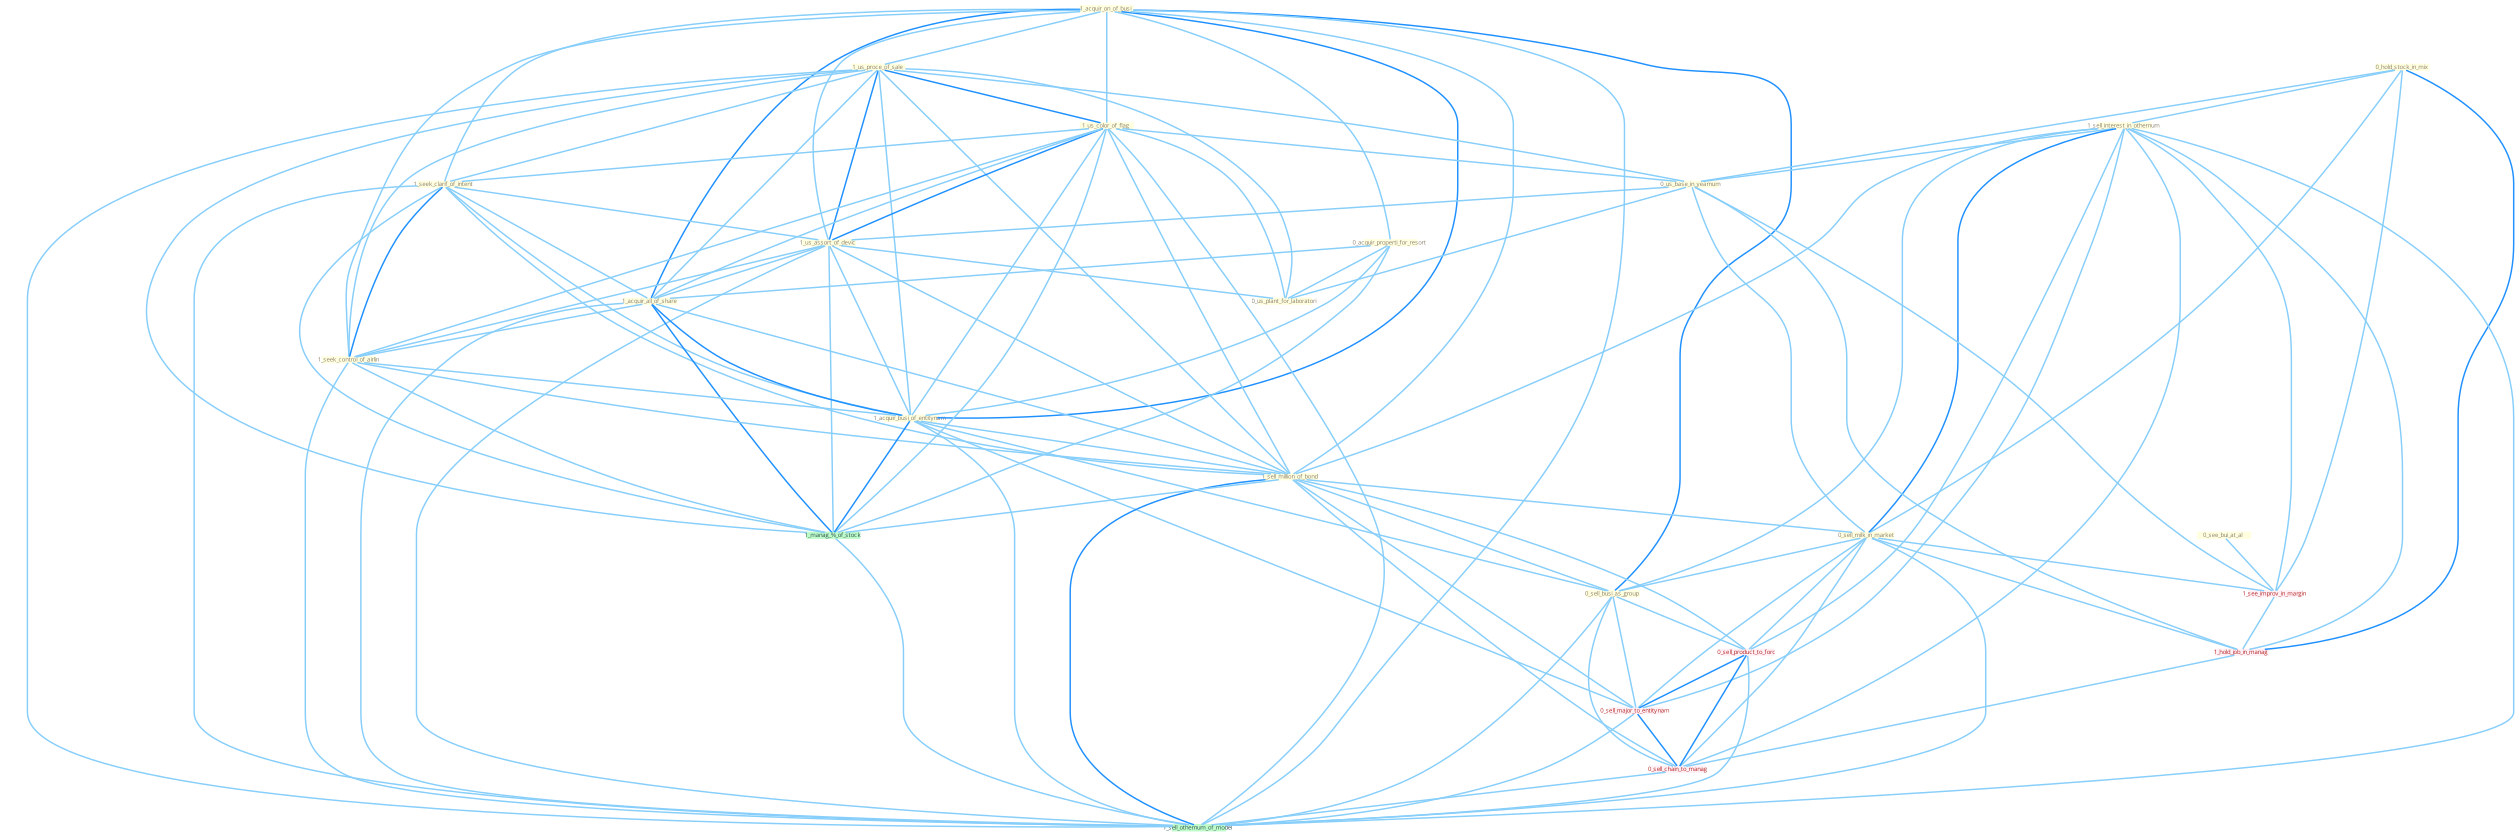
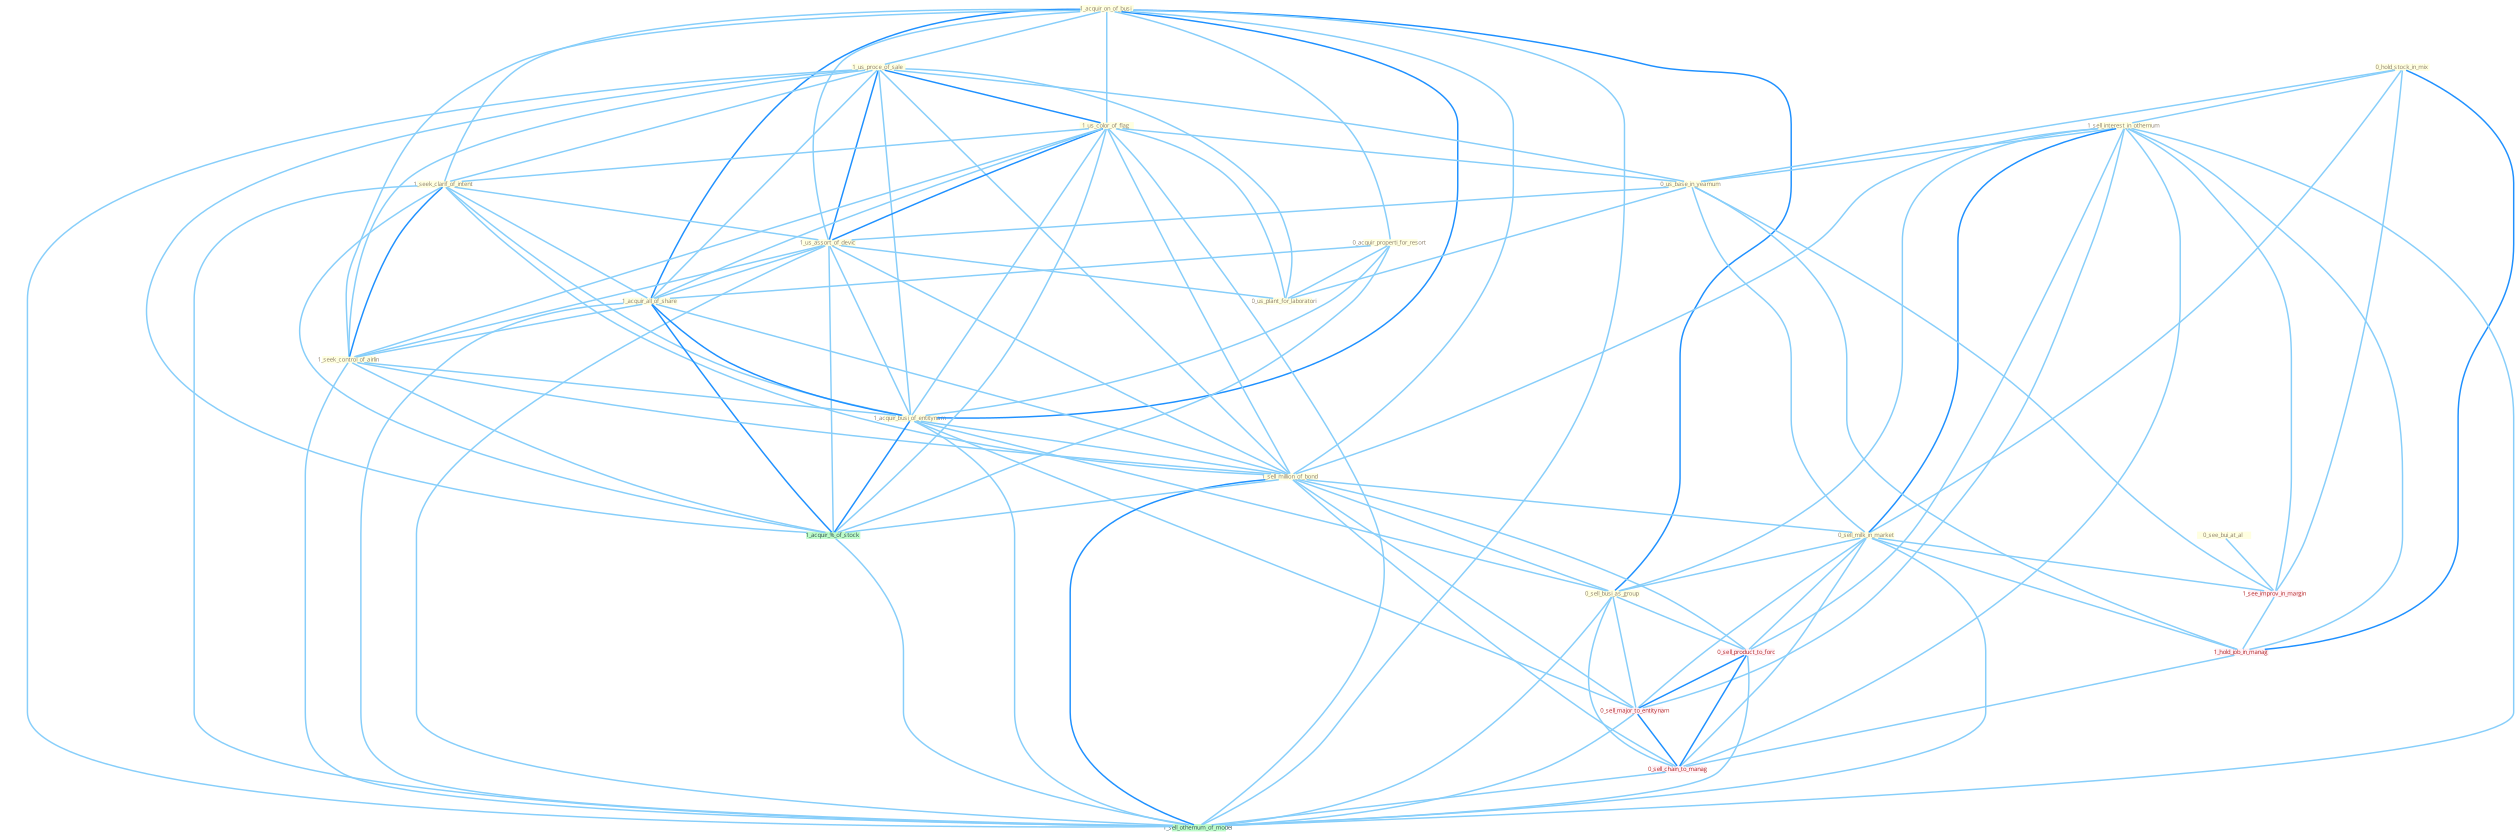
(833, 535) -> (833, 535)
